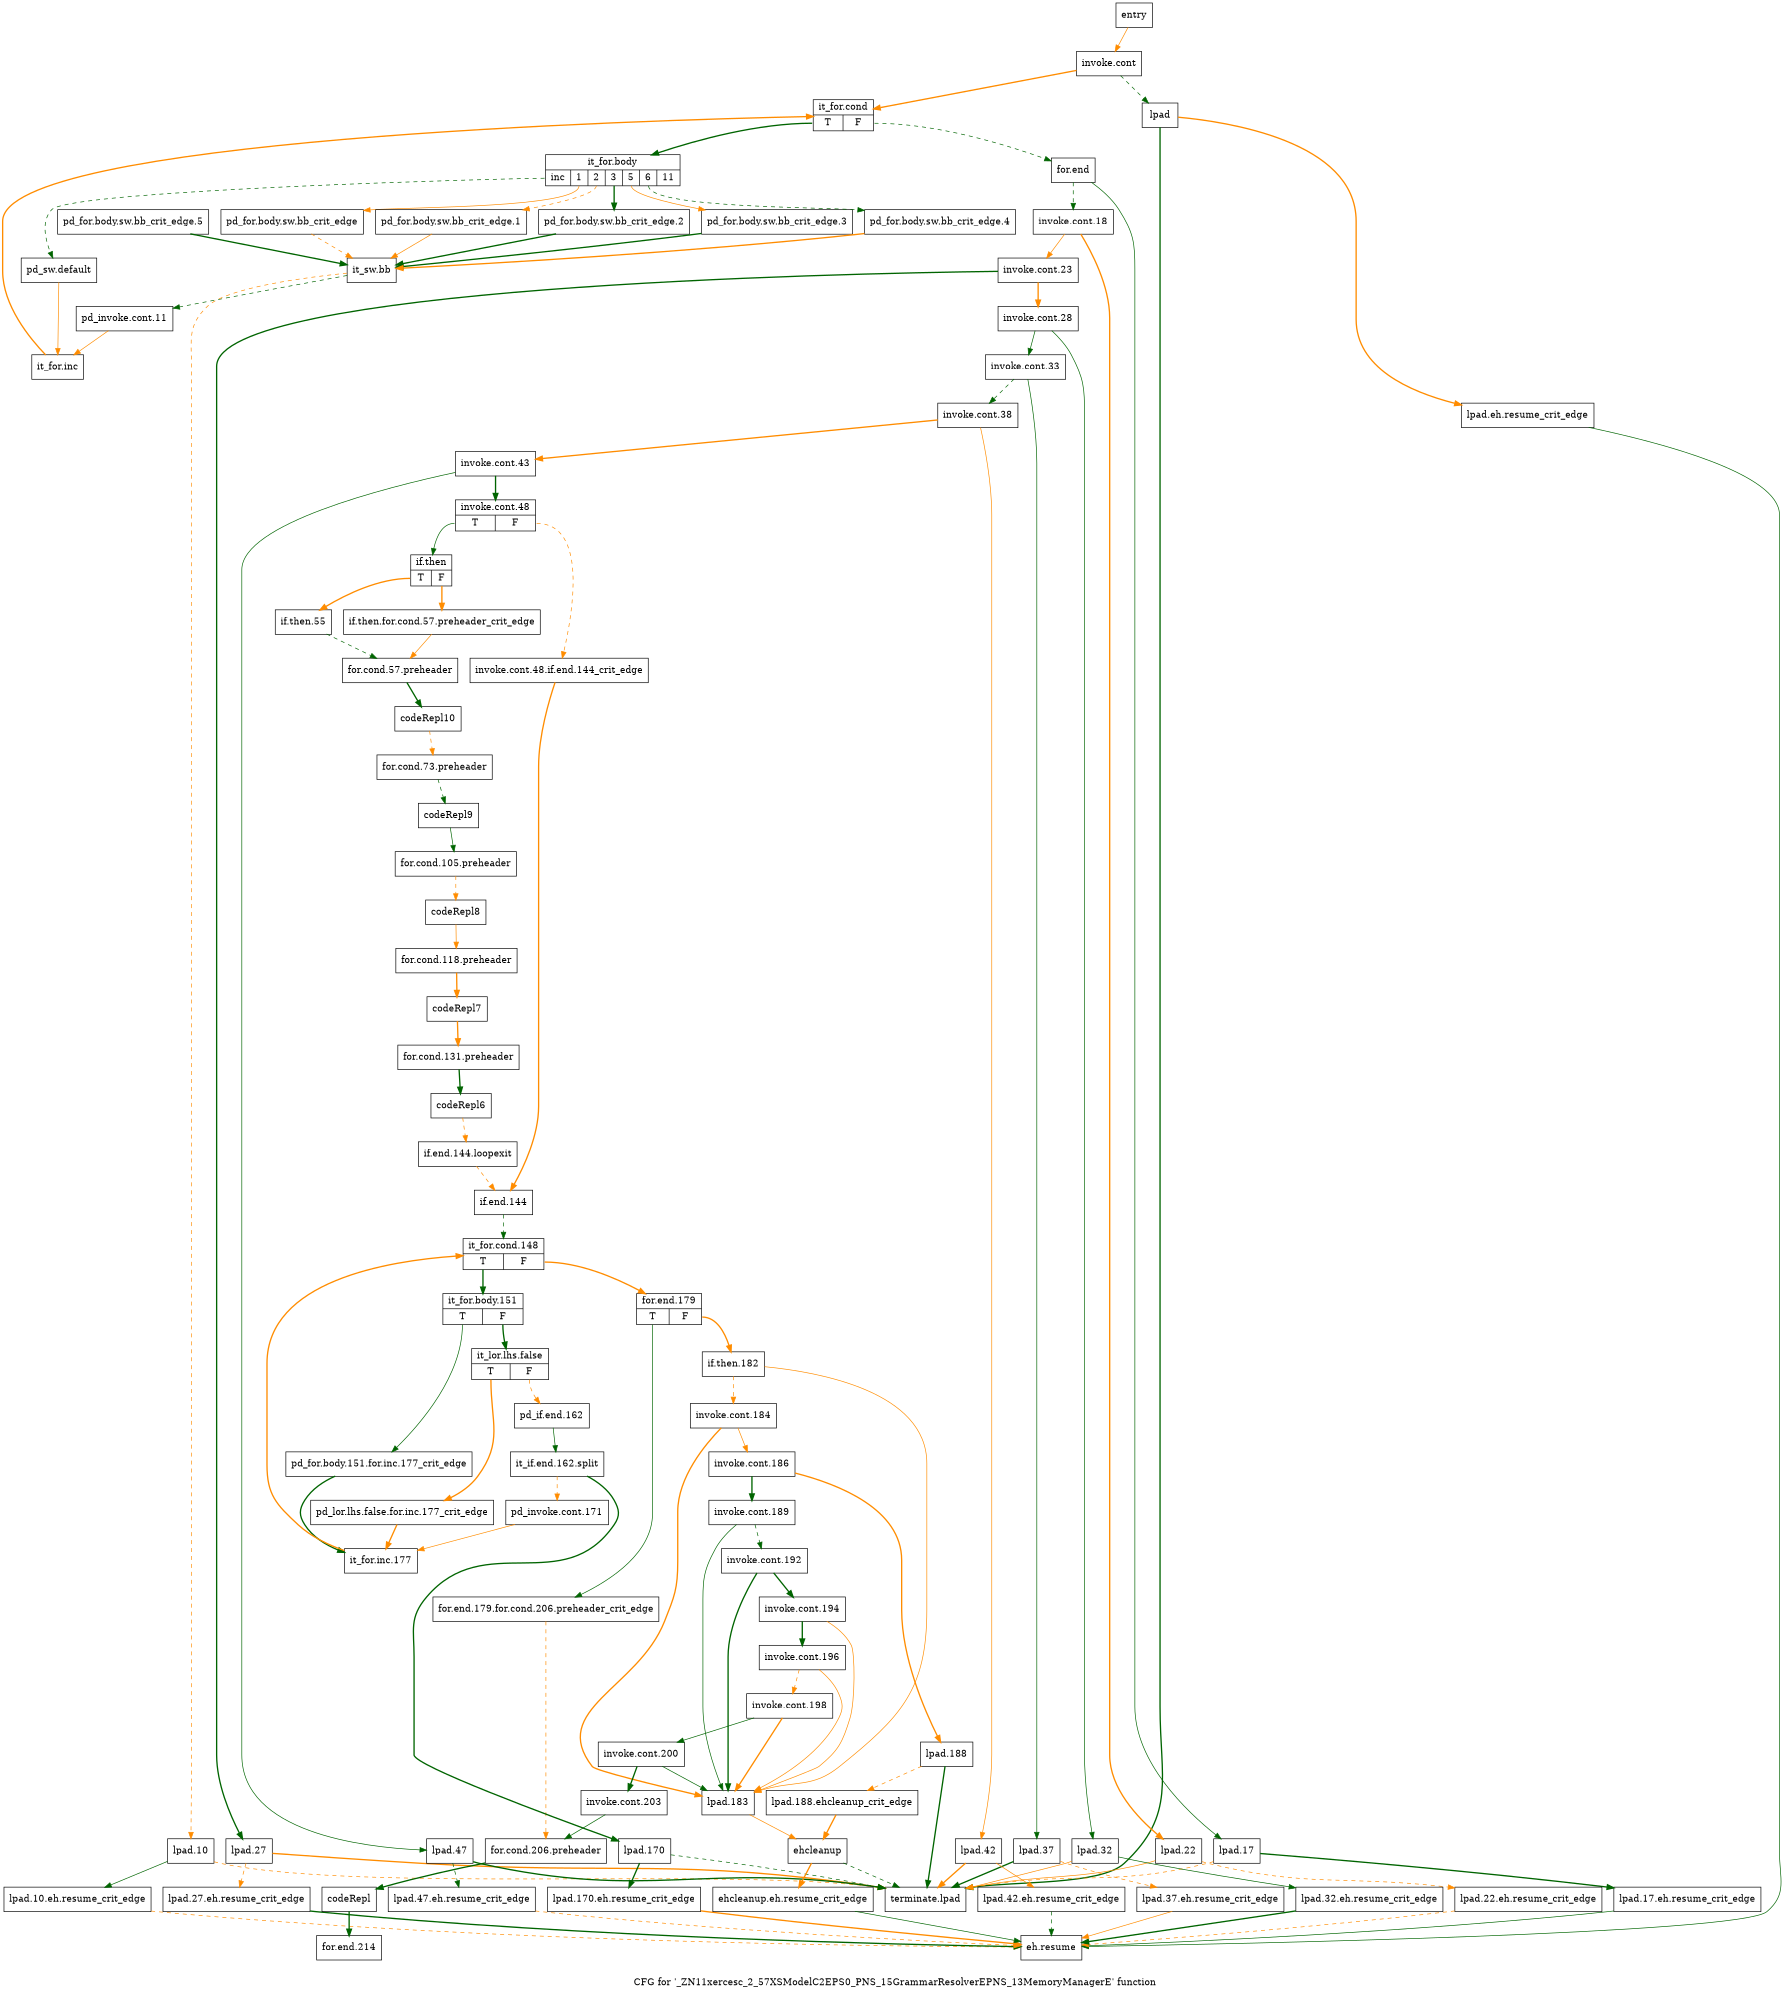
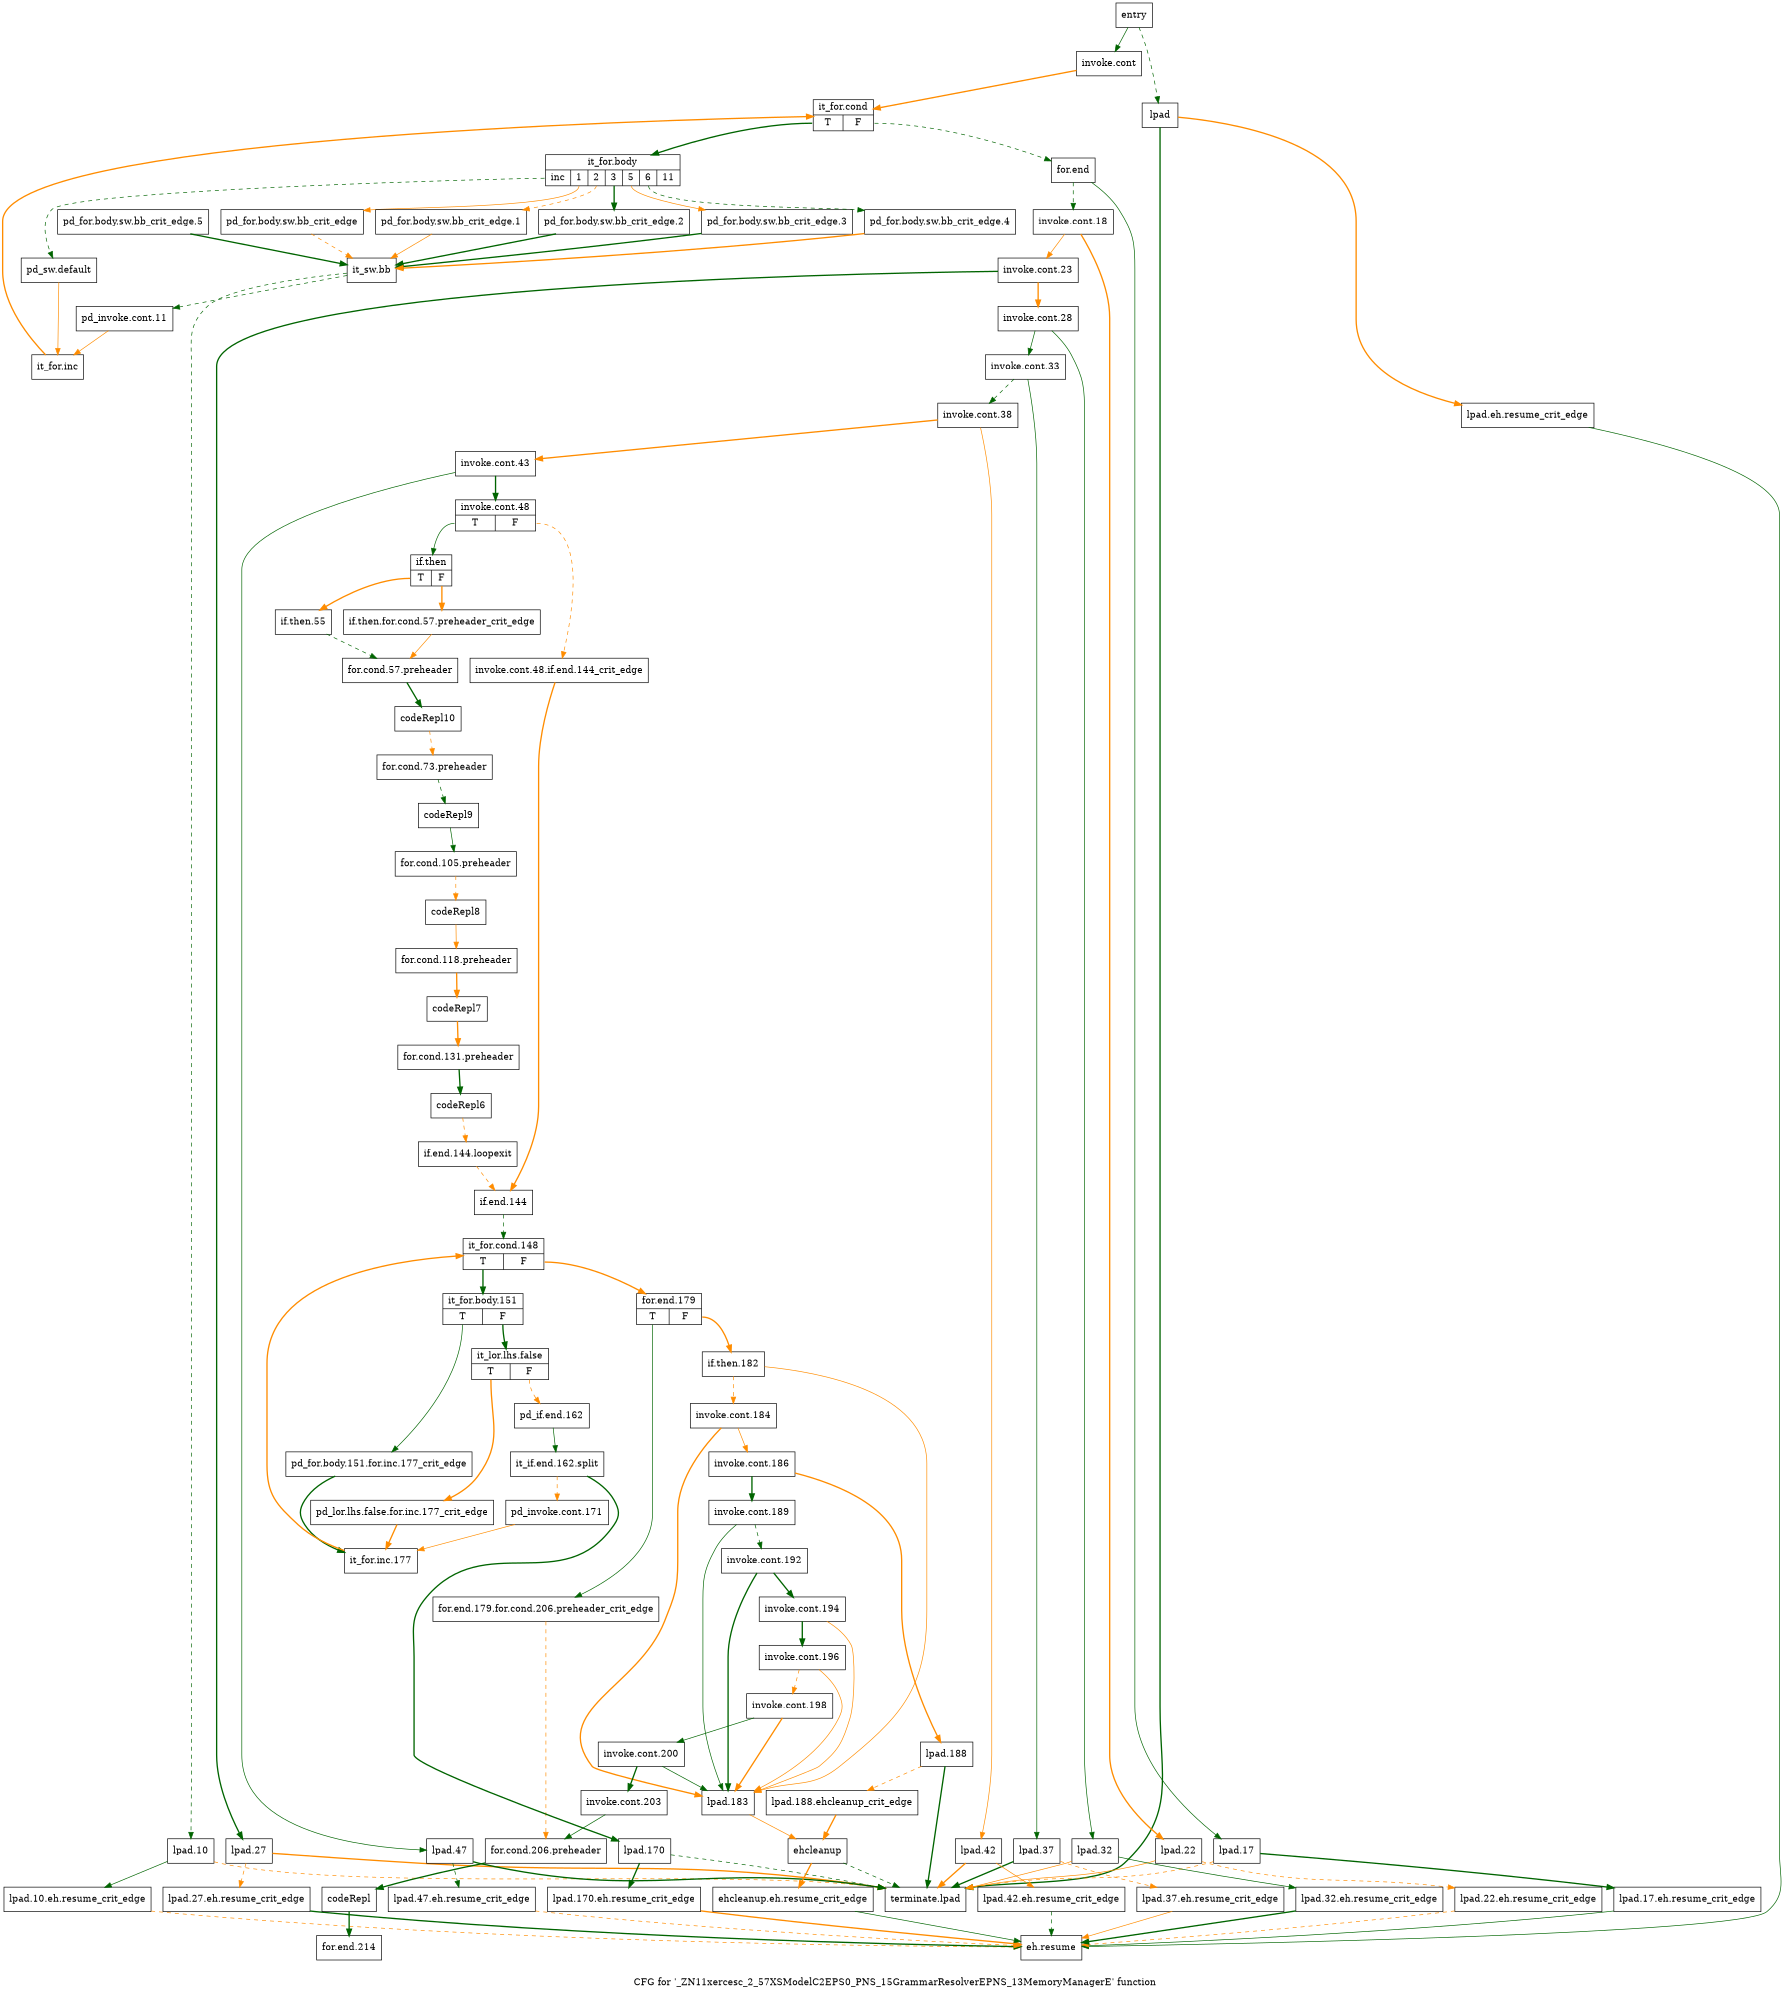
(1123, 37) -> (1123, 37)
(1132, 87) -> (1150, 61)
(191, 995) -> (191, 995)
